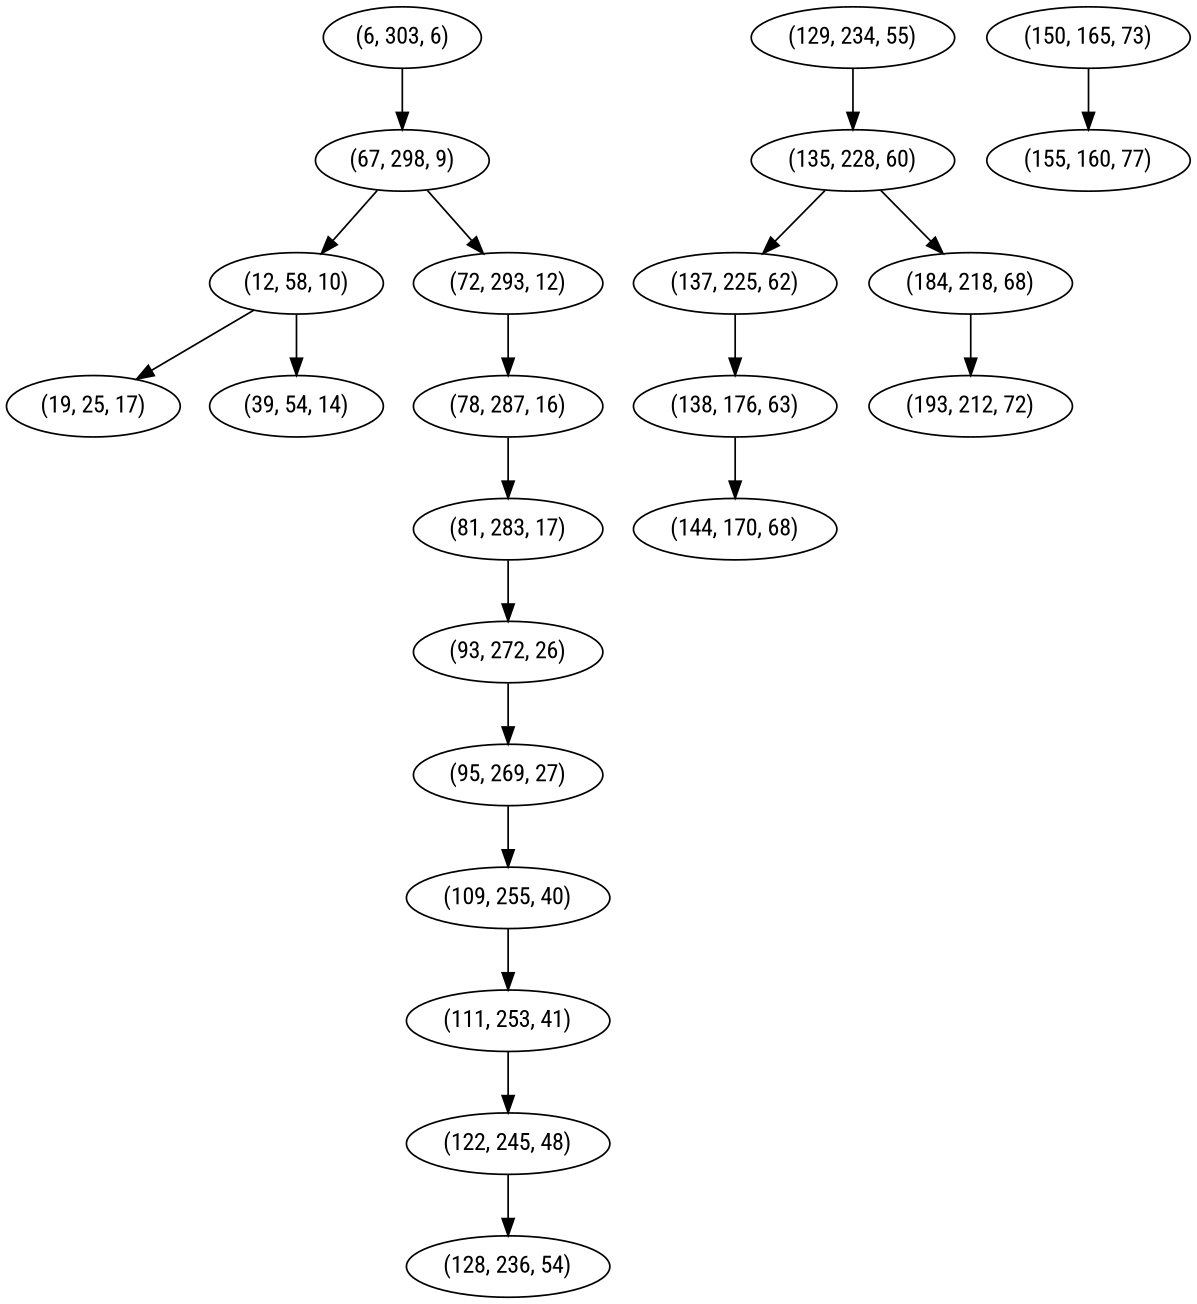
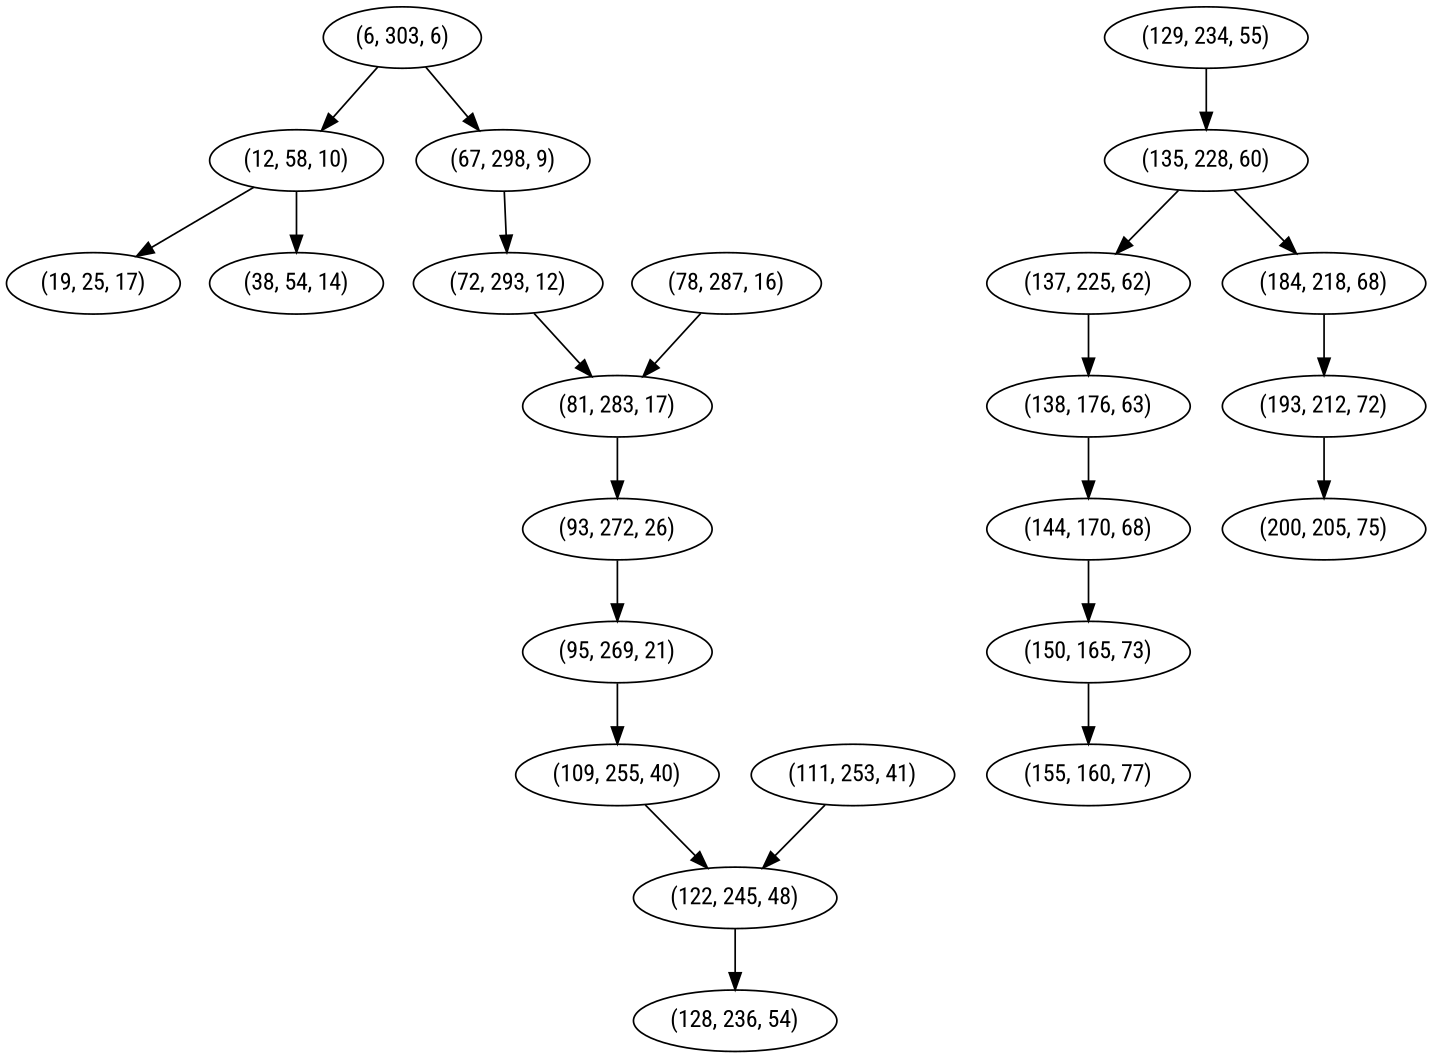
(355, 215) -> (355, 92)
(508, 336) -> (557, 339)
(296, 406) -> (296, 283)
none -> (1324, 529)
none -> (1089, 582)
(508, 775) -> (617, 652)
(508, 951) -> (670, 830)
